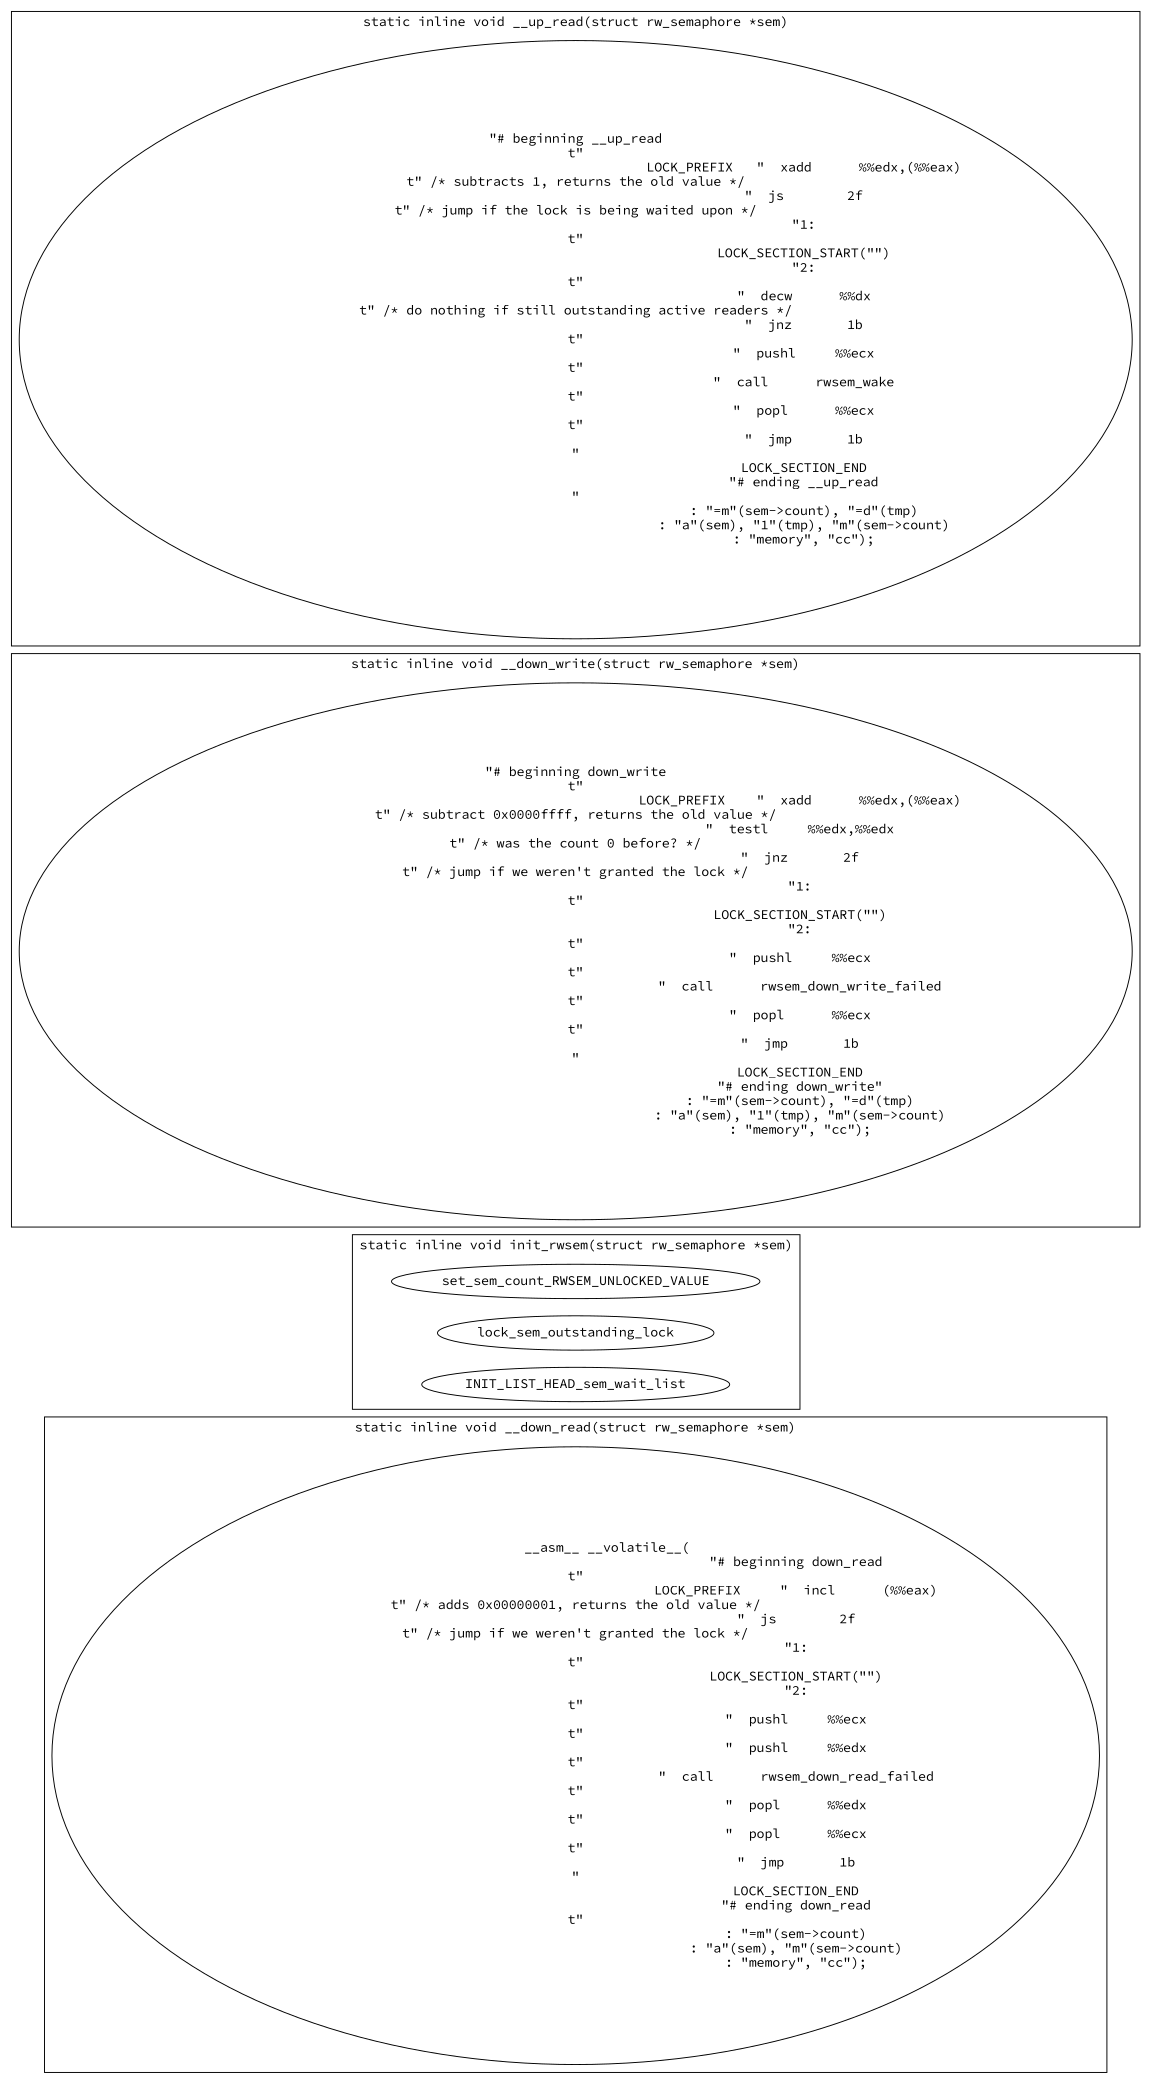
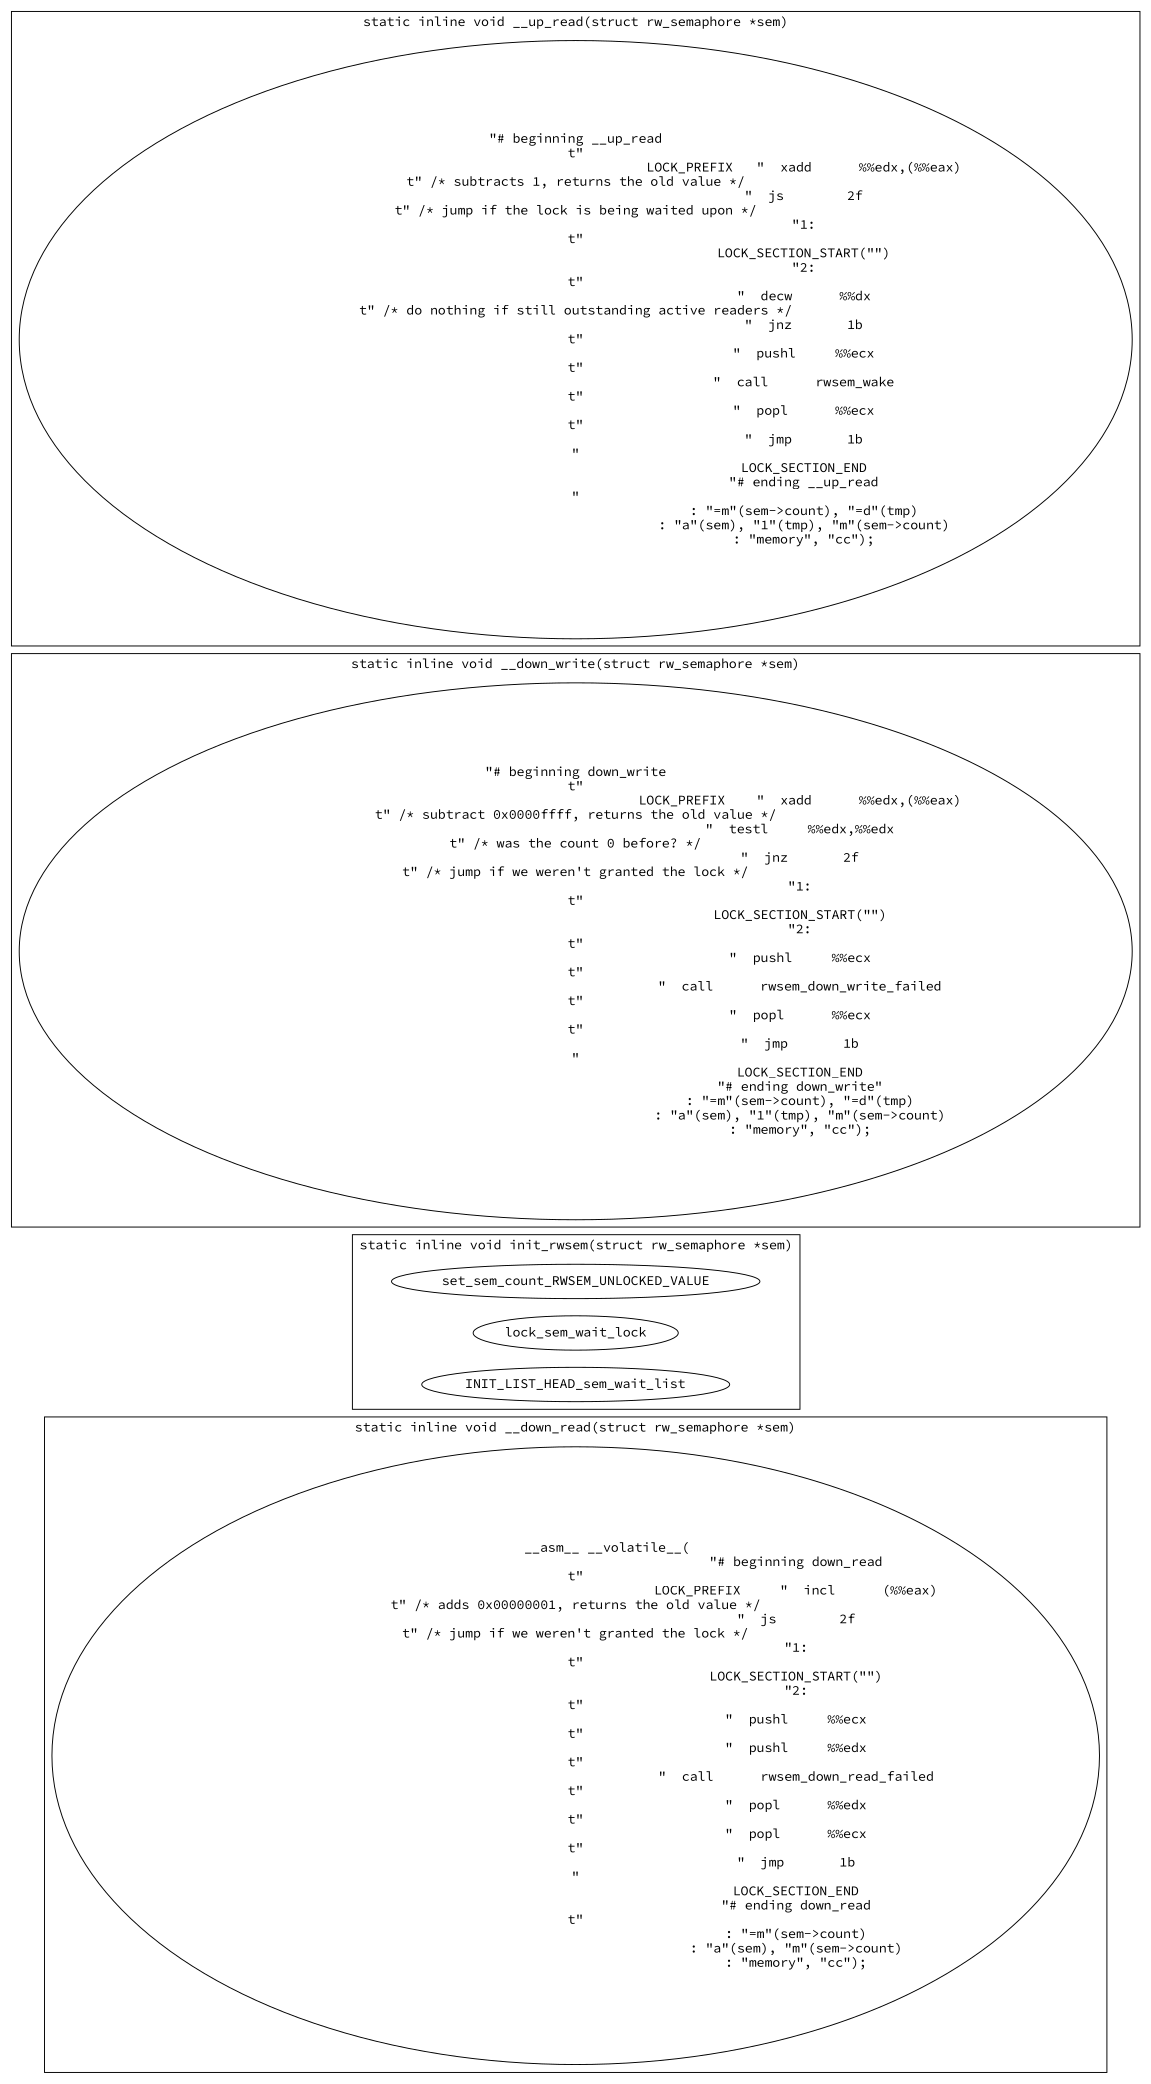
(576, 1333) -> (576, 1333)
